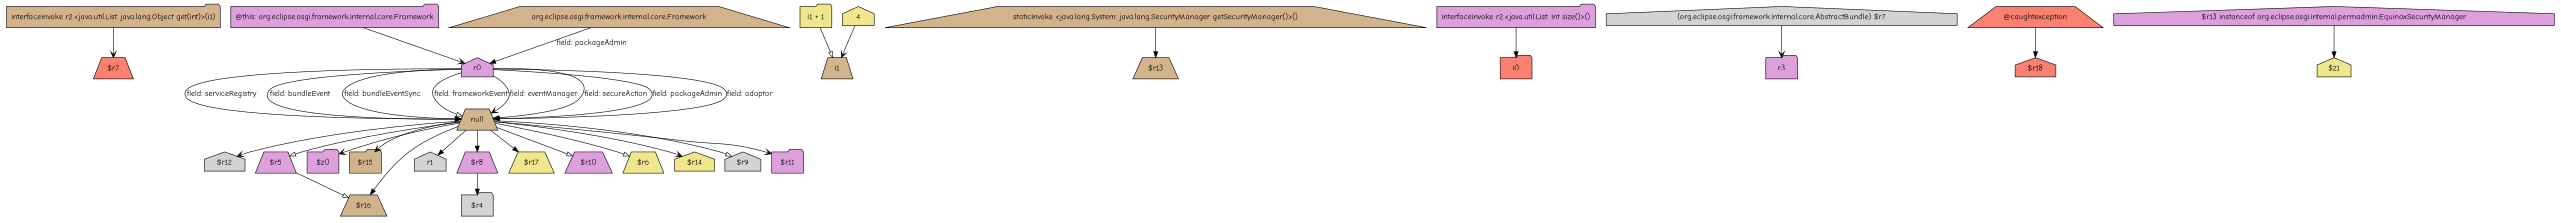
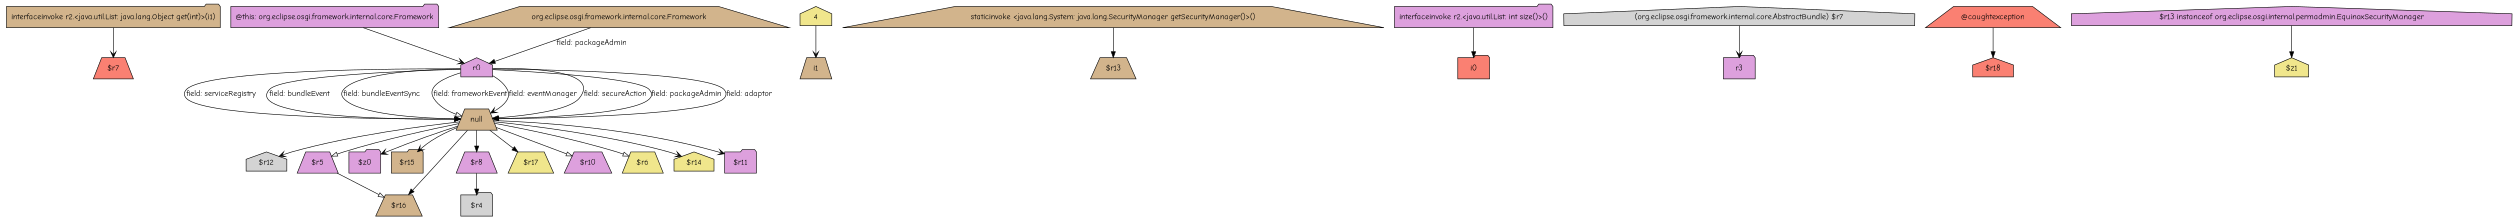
(816, 17) -> none
(430, 163) -> none
(743, 163) -> none
